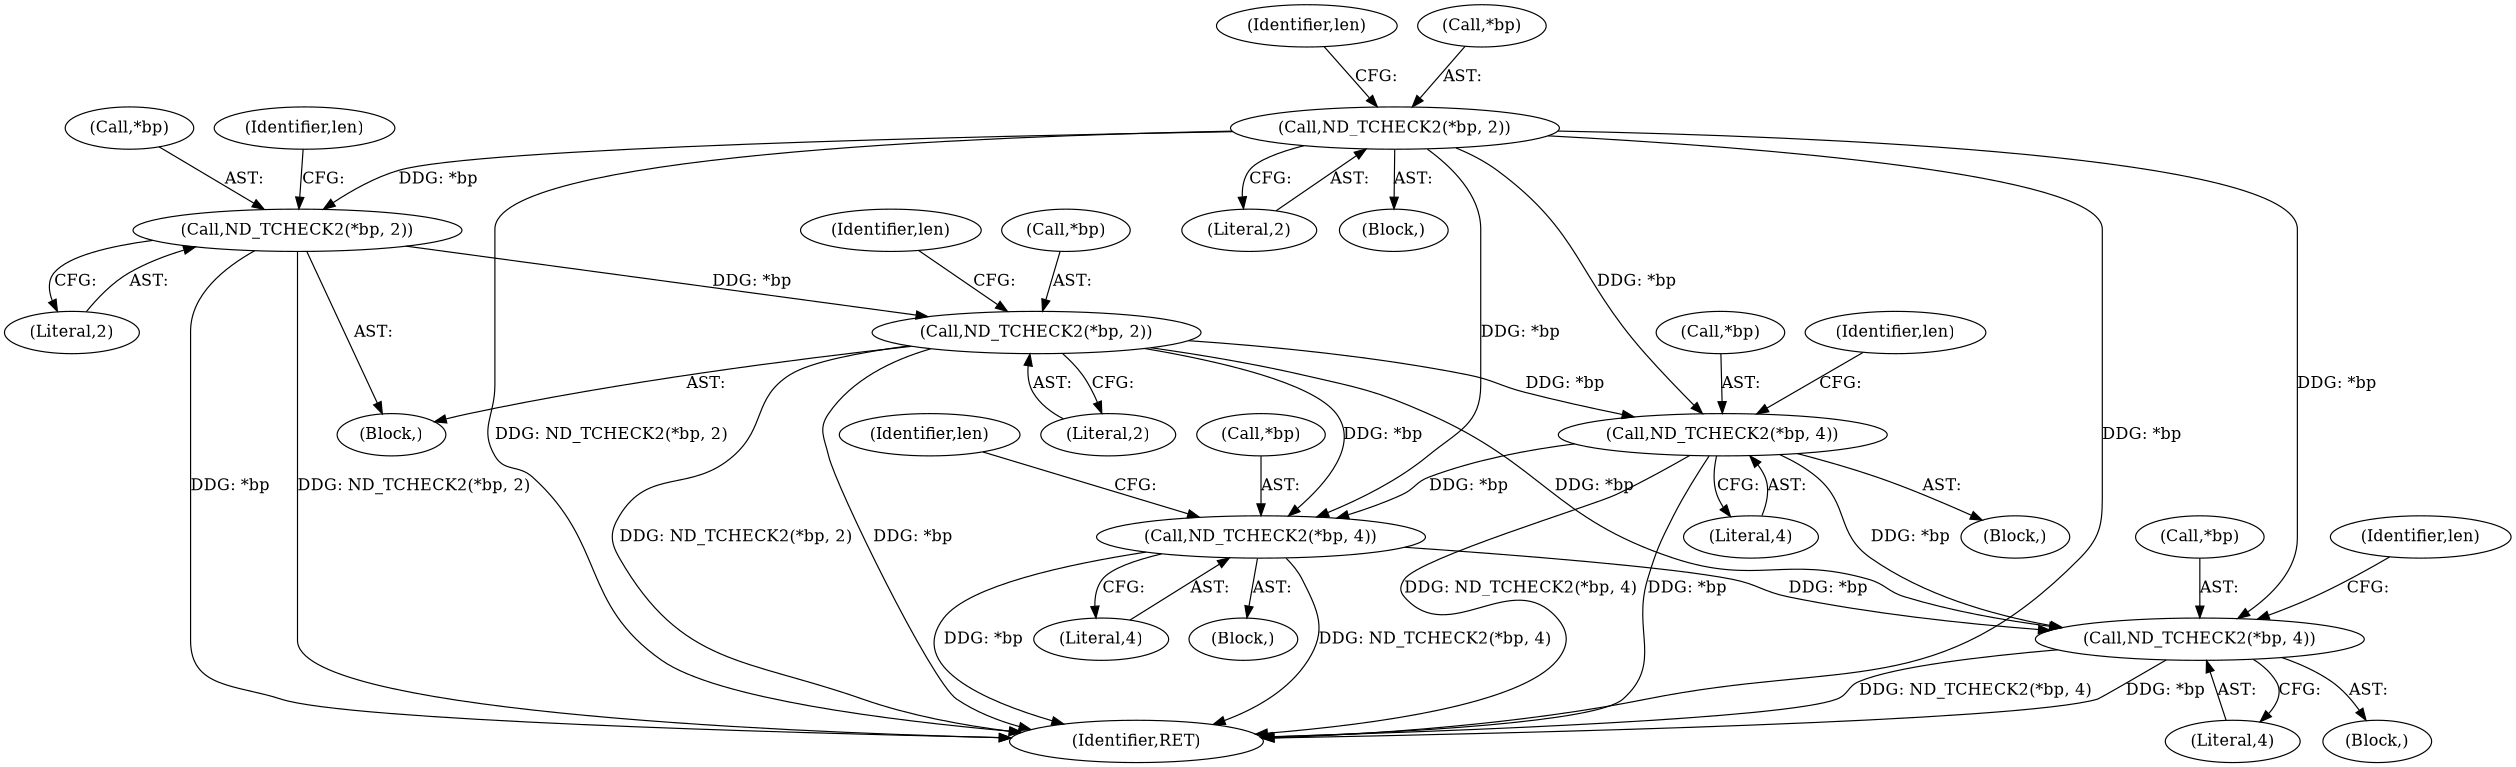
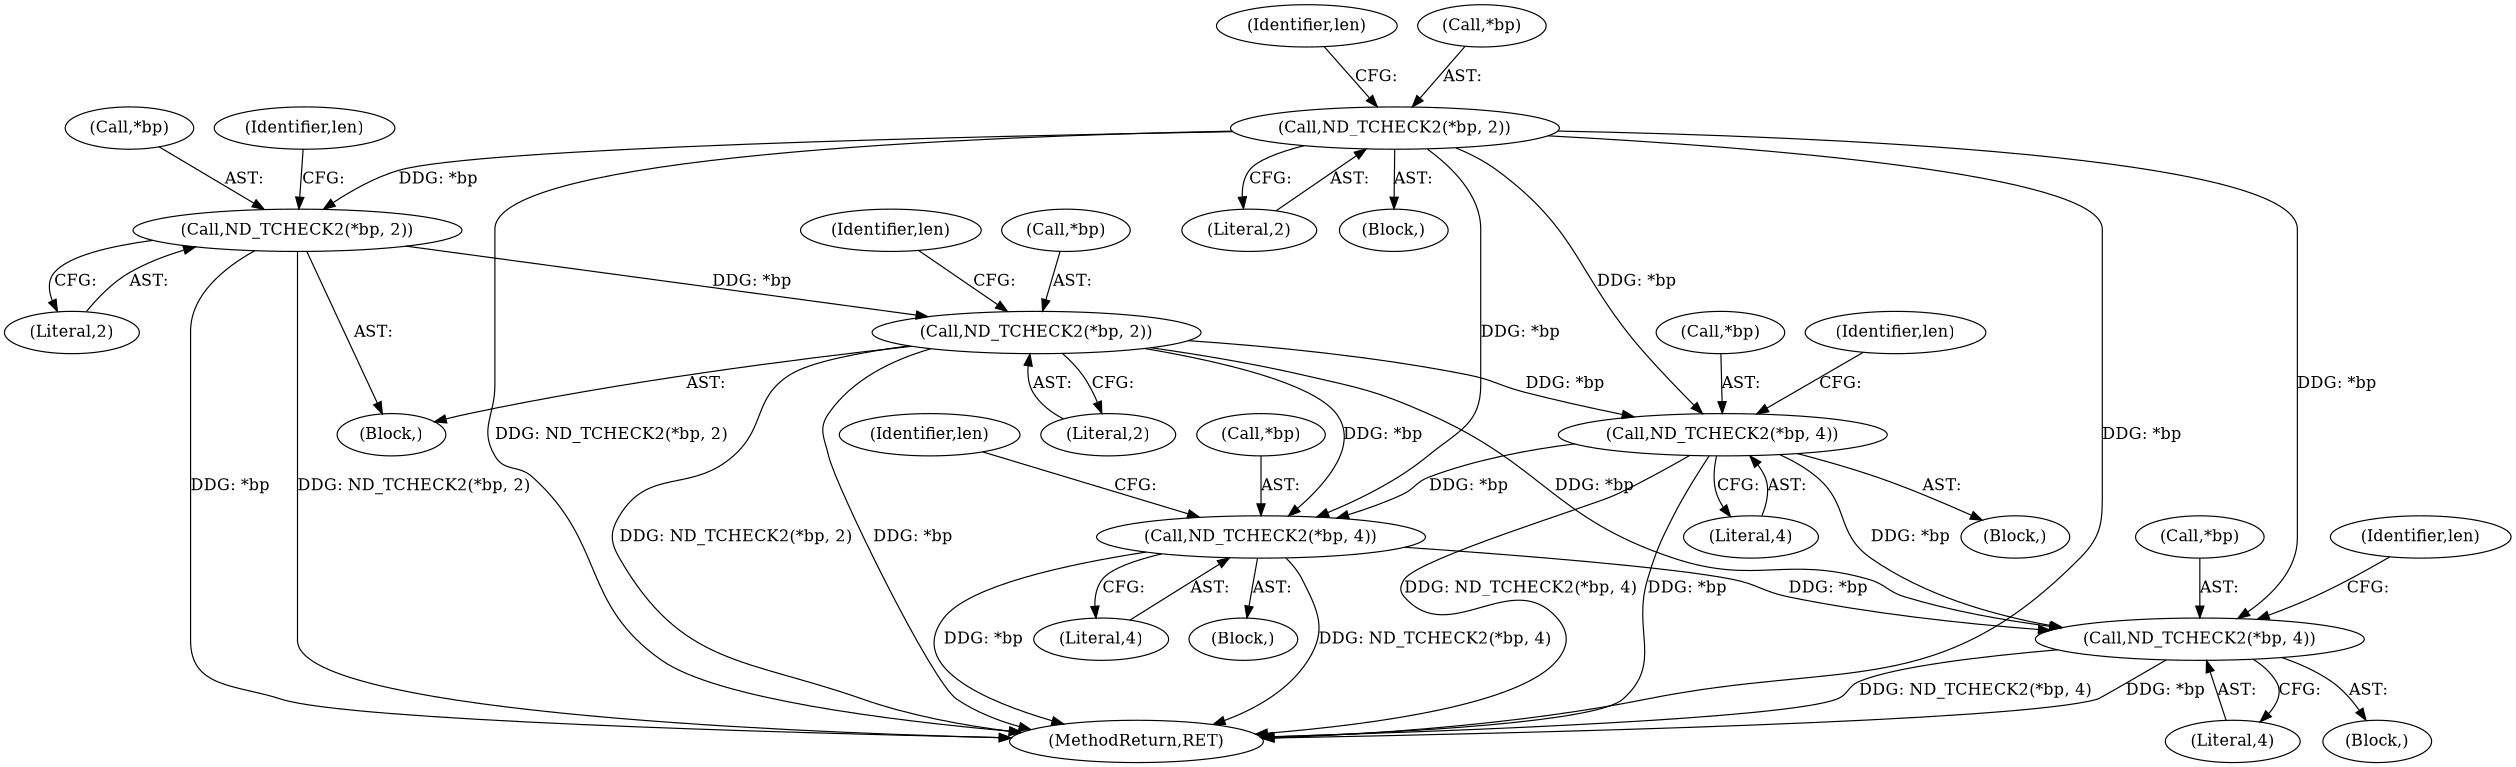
(1136, 741) -> (1136, 741)
